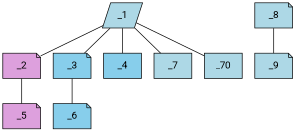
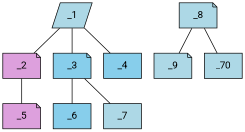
(170, 39) -> (211, 41)
(148, 41) -> (97, 91)
(72, 116) -> (72, 116)
